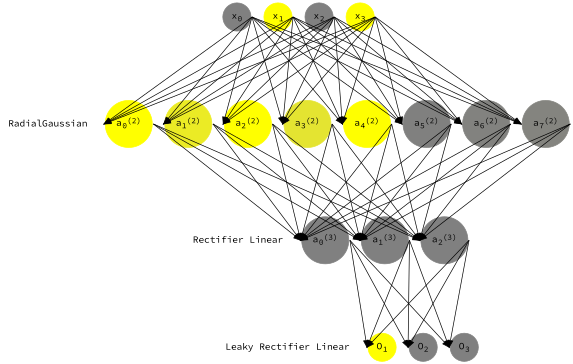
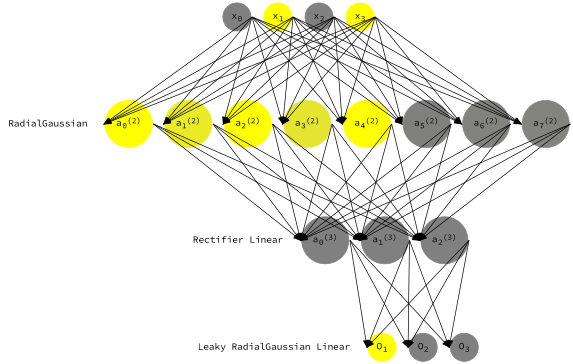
(288, 347) -> (274, 347)
